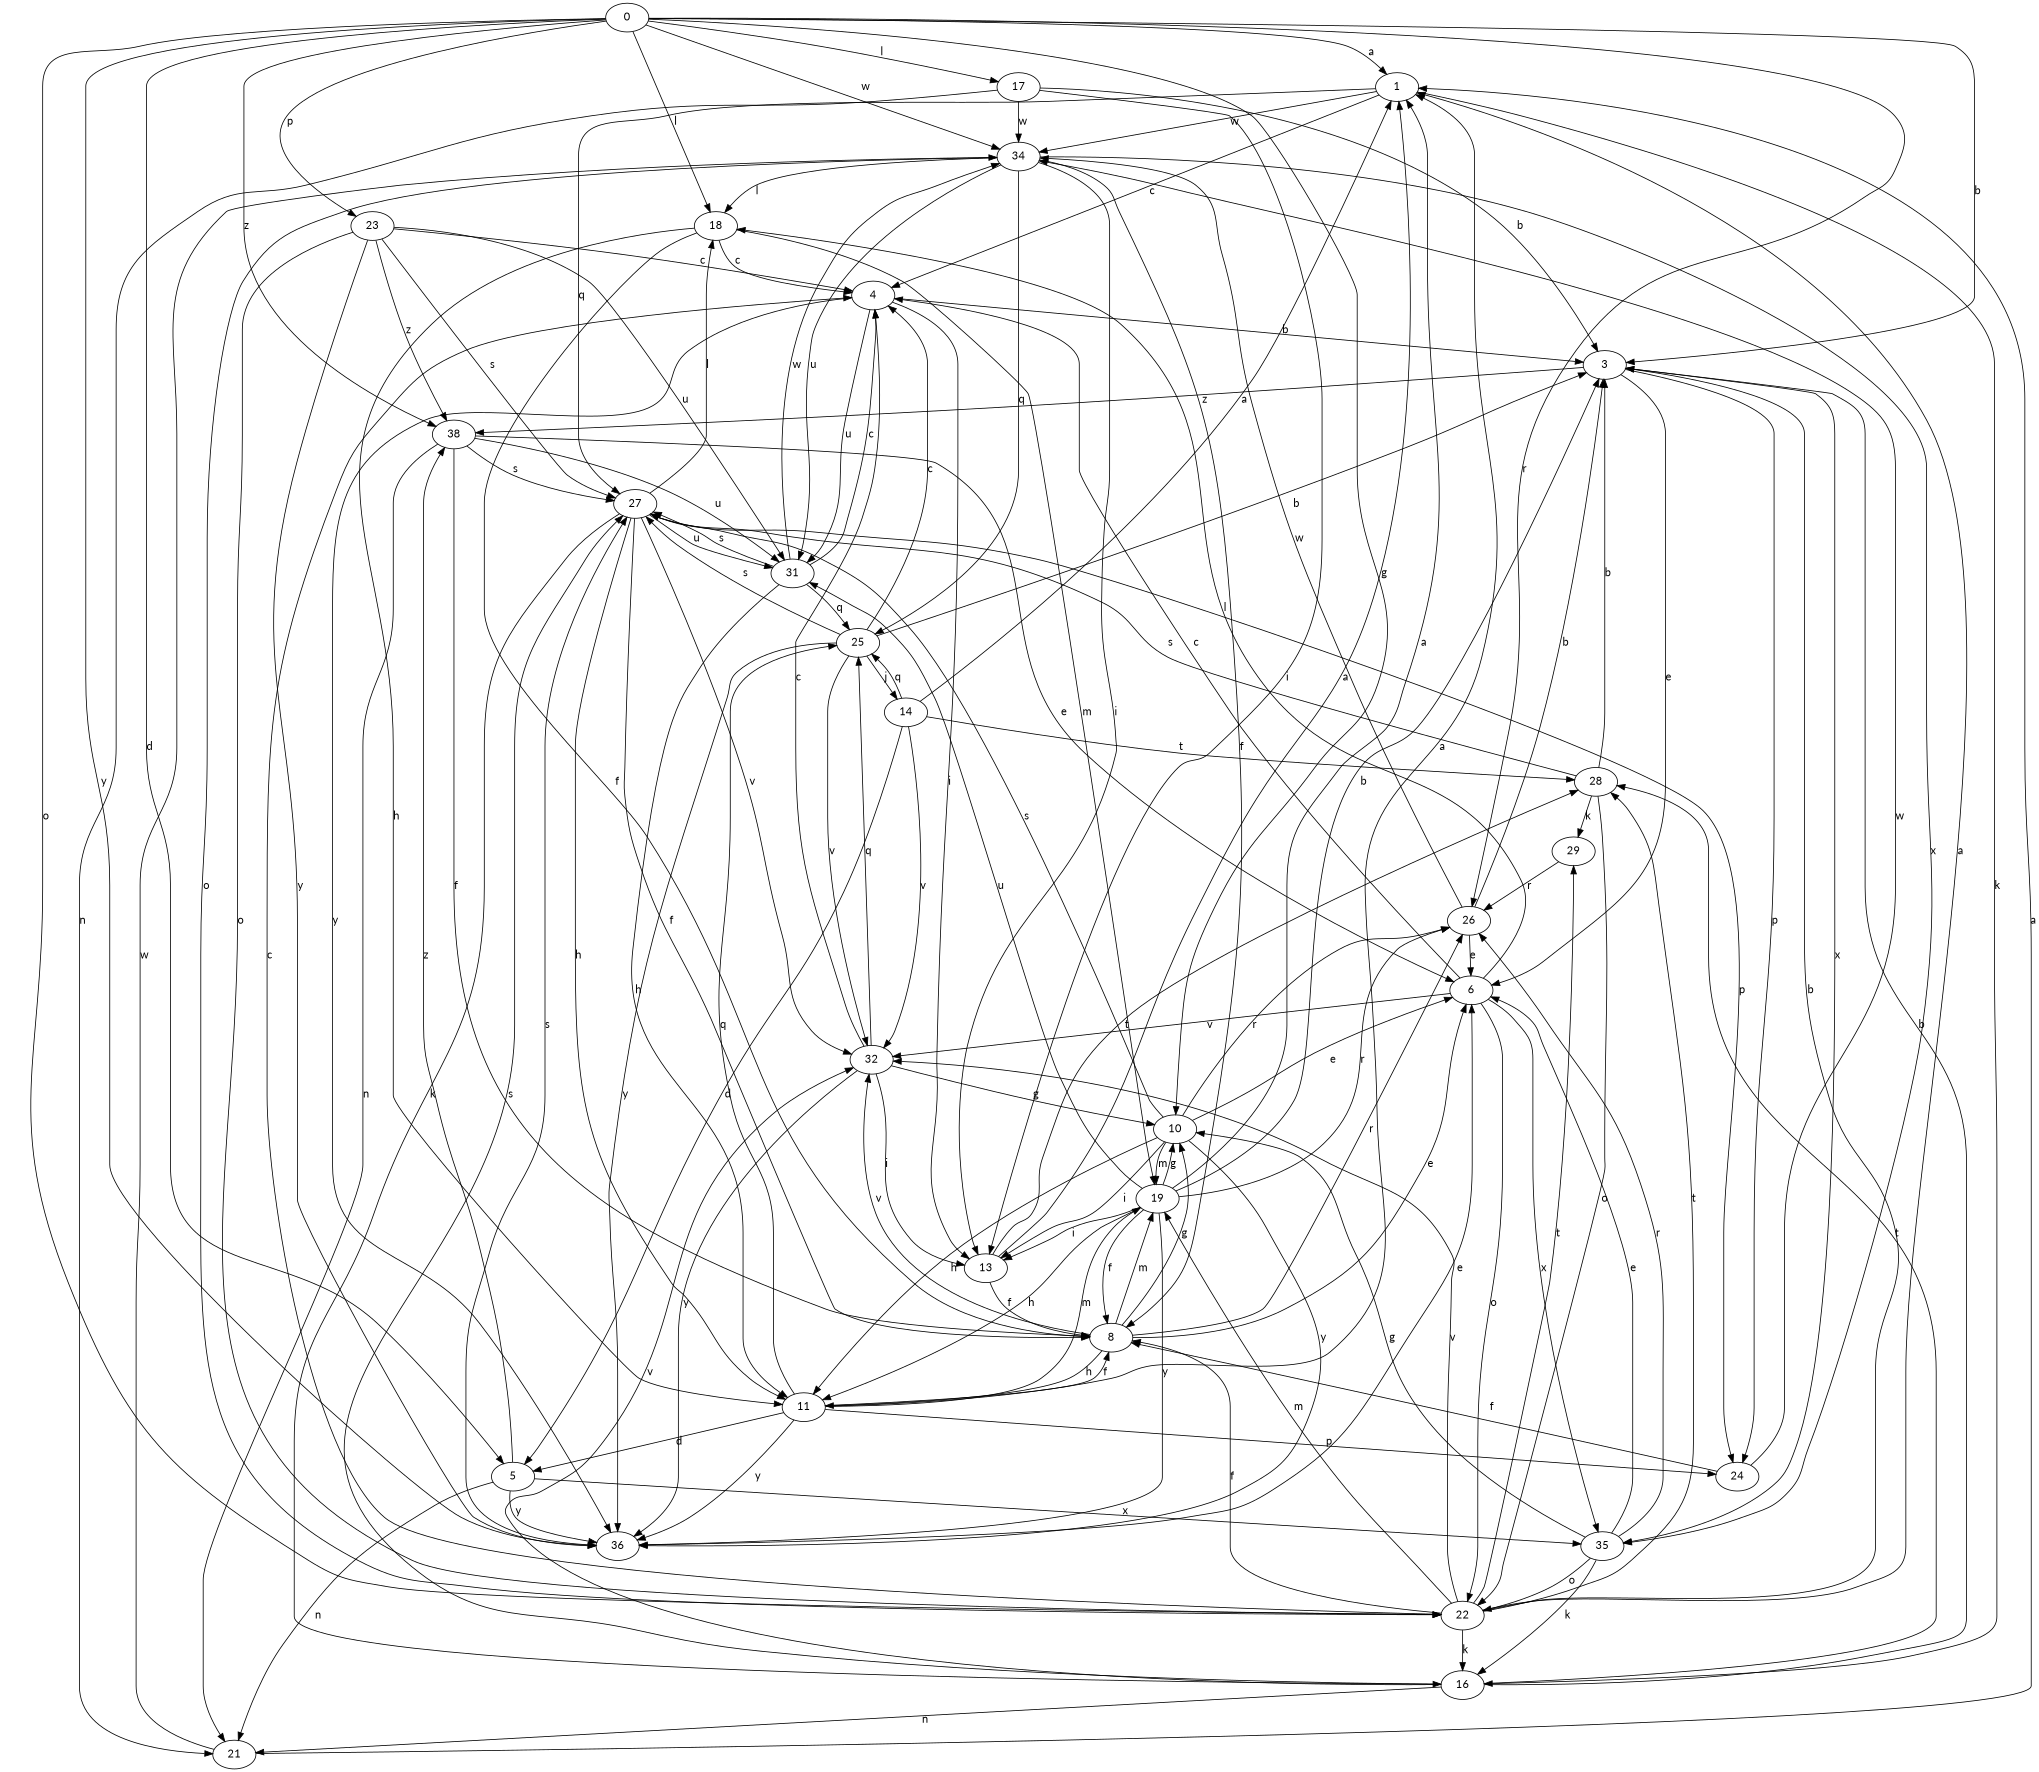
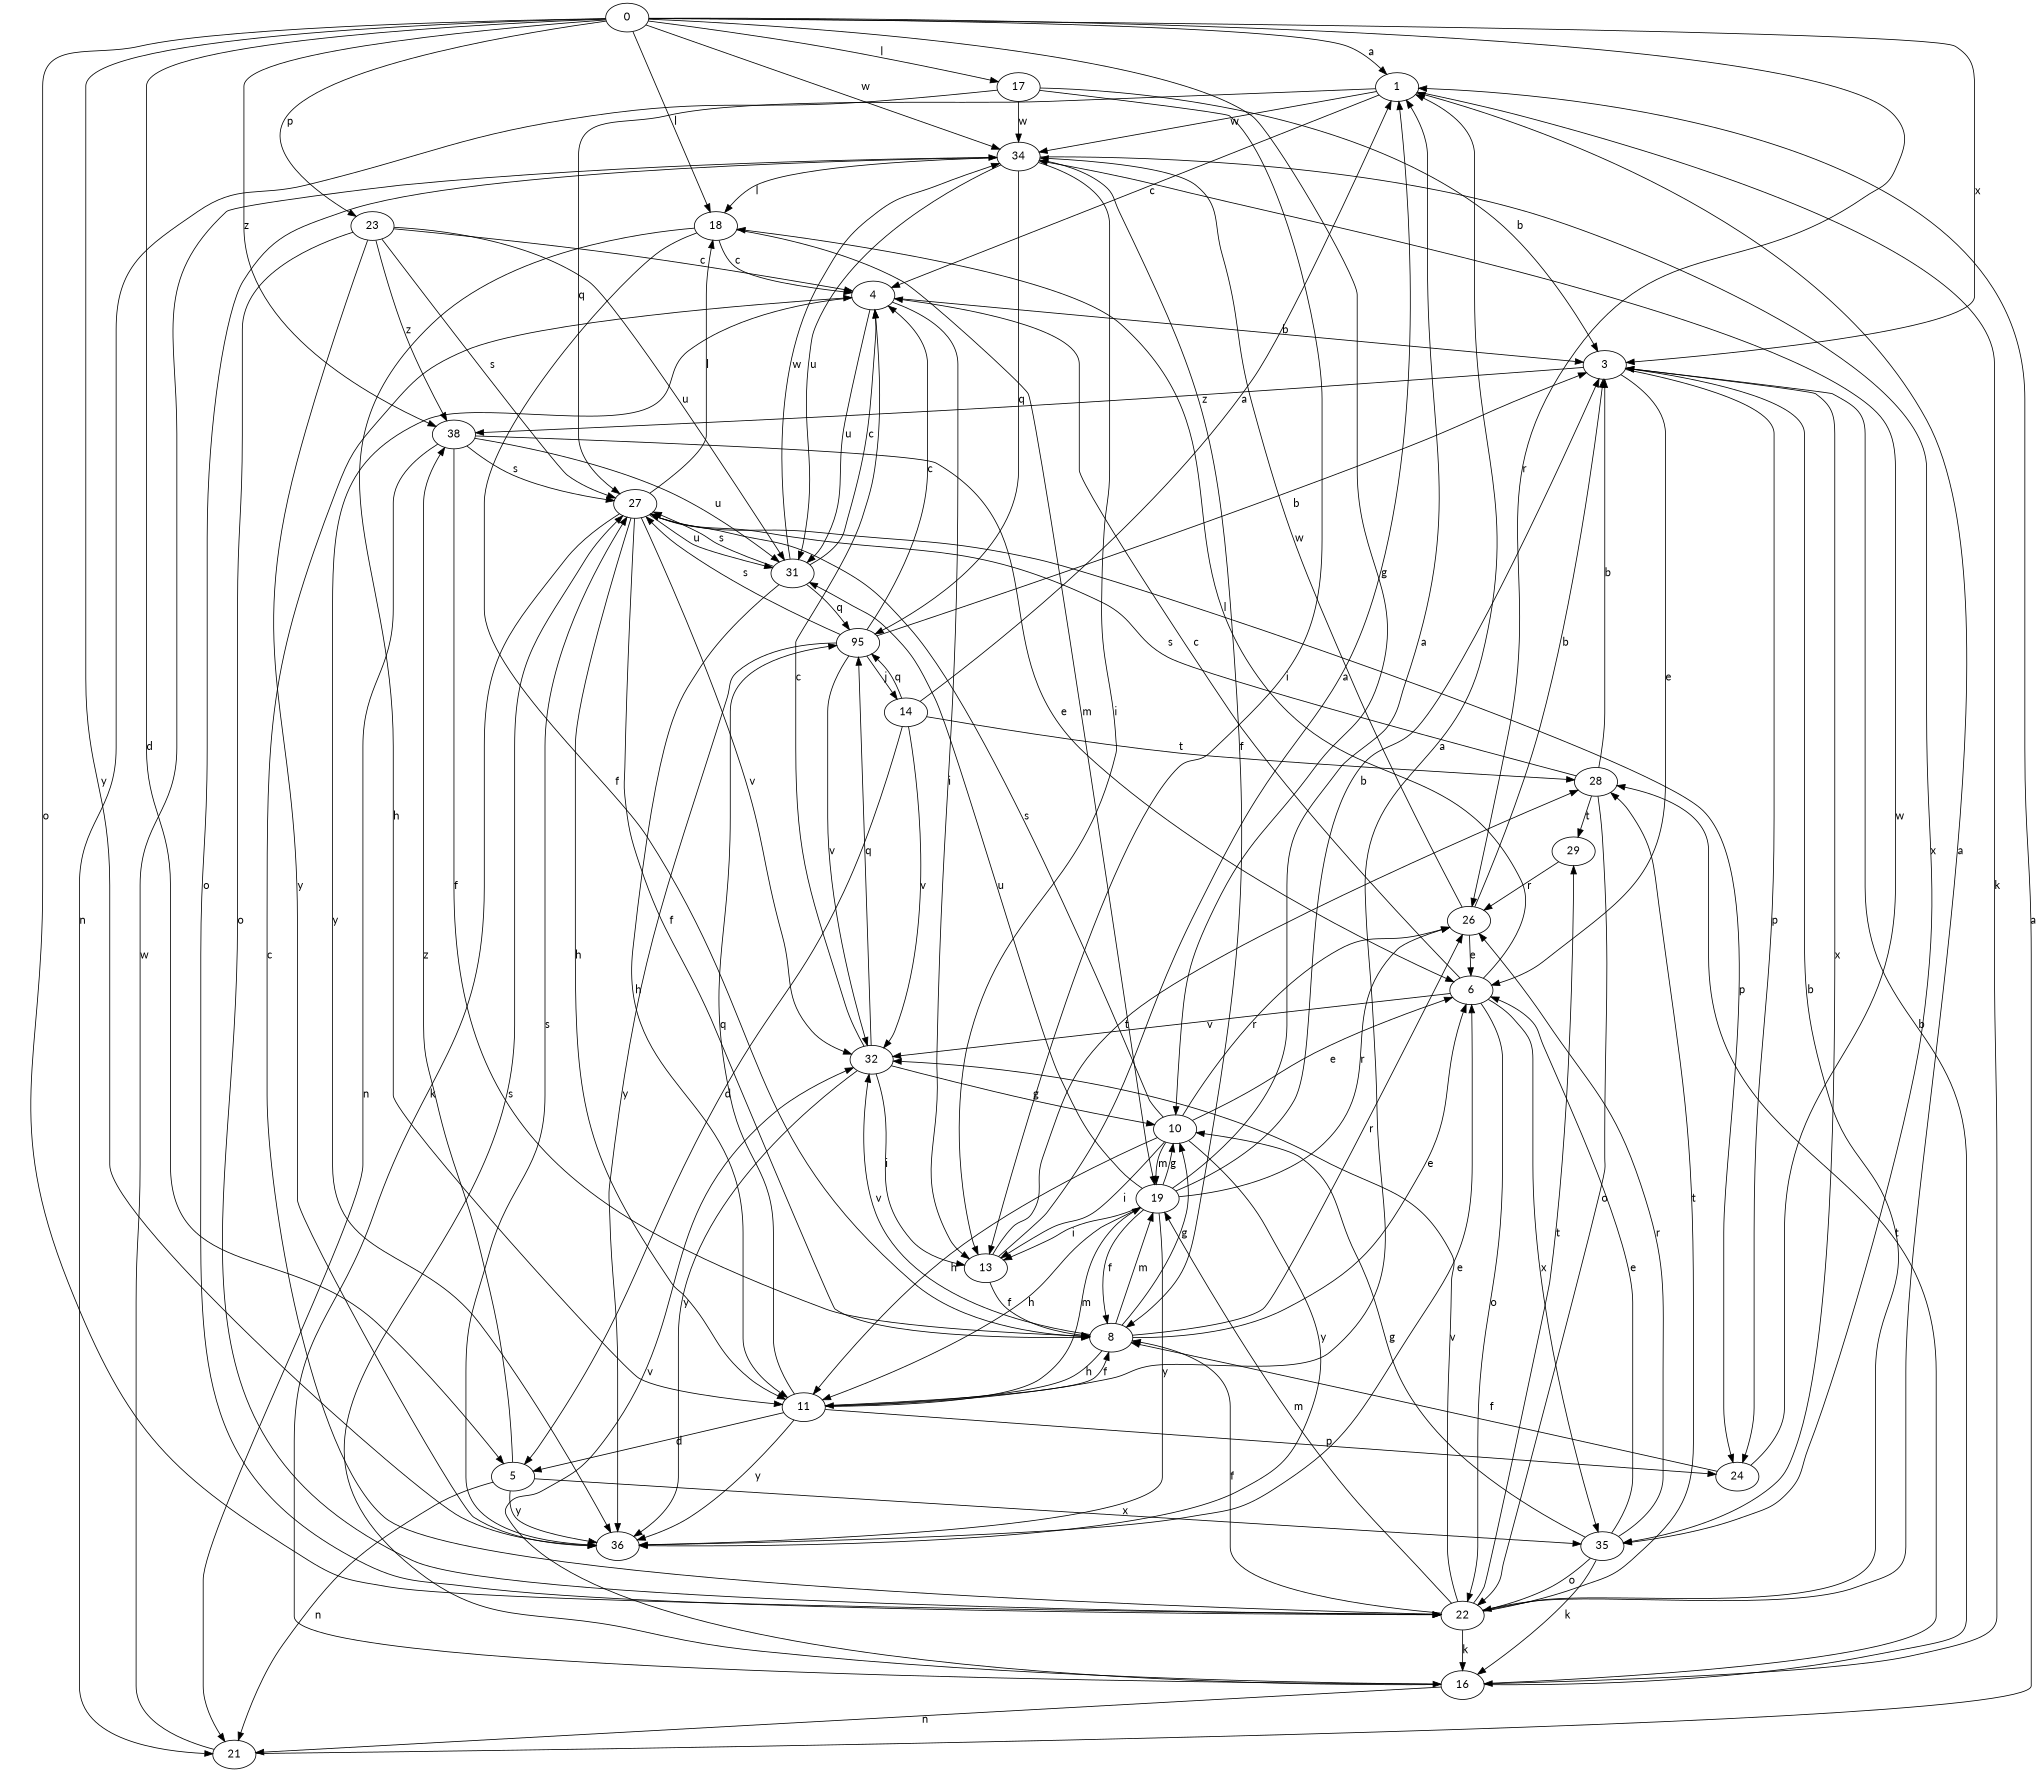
(1978, 191) -> (1978, 191)
(858, 643) -> (858, 643)
(1588, 817) -> (1588, 817)
